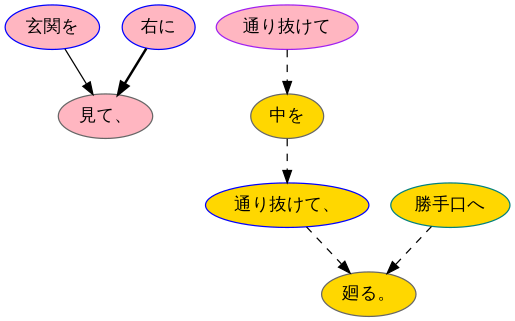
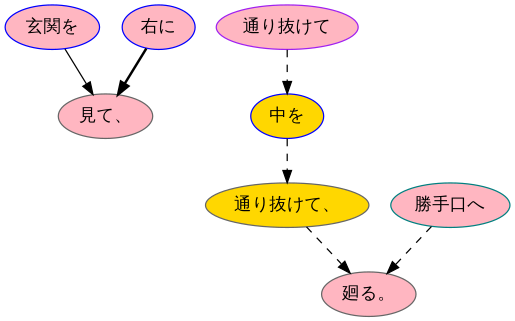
(287, 116) -> (287, 116)
(287, 205) -> (287, 205)
(450, 205) -> (450, 205)
(369, 294) -> (369, 294)
